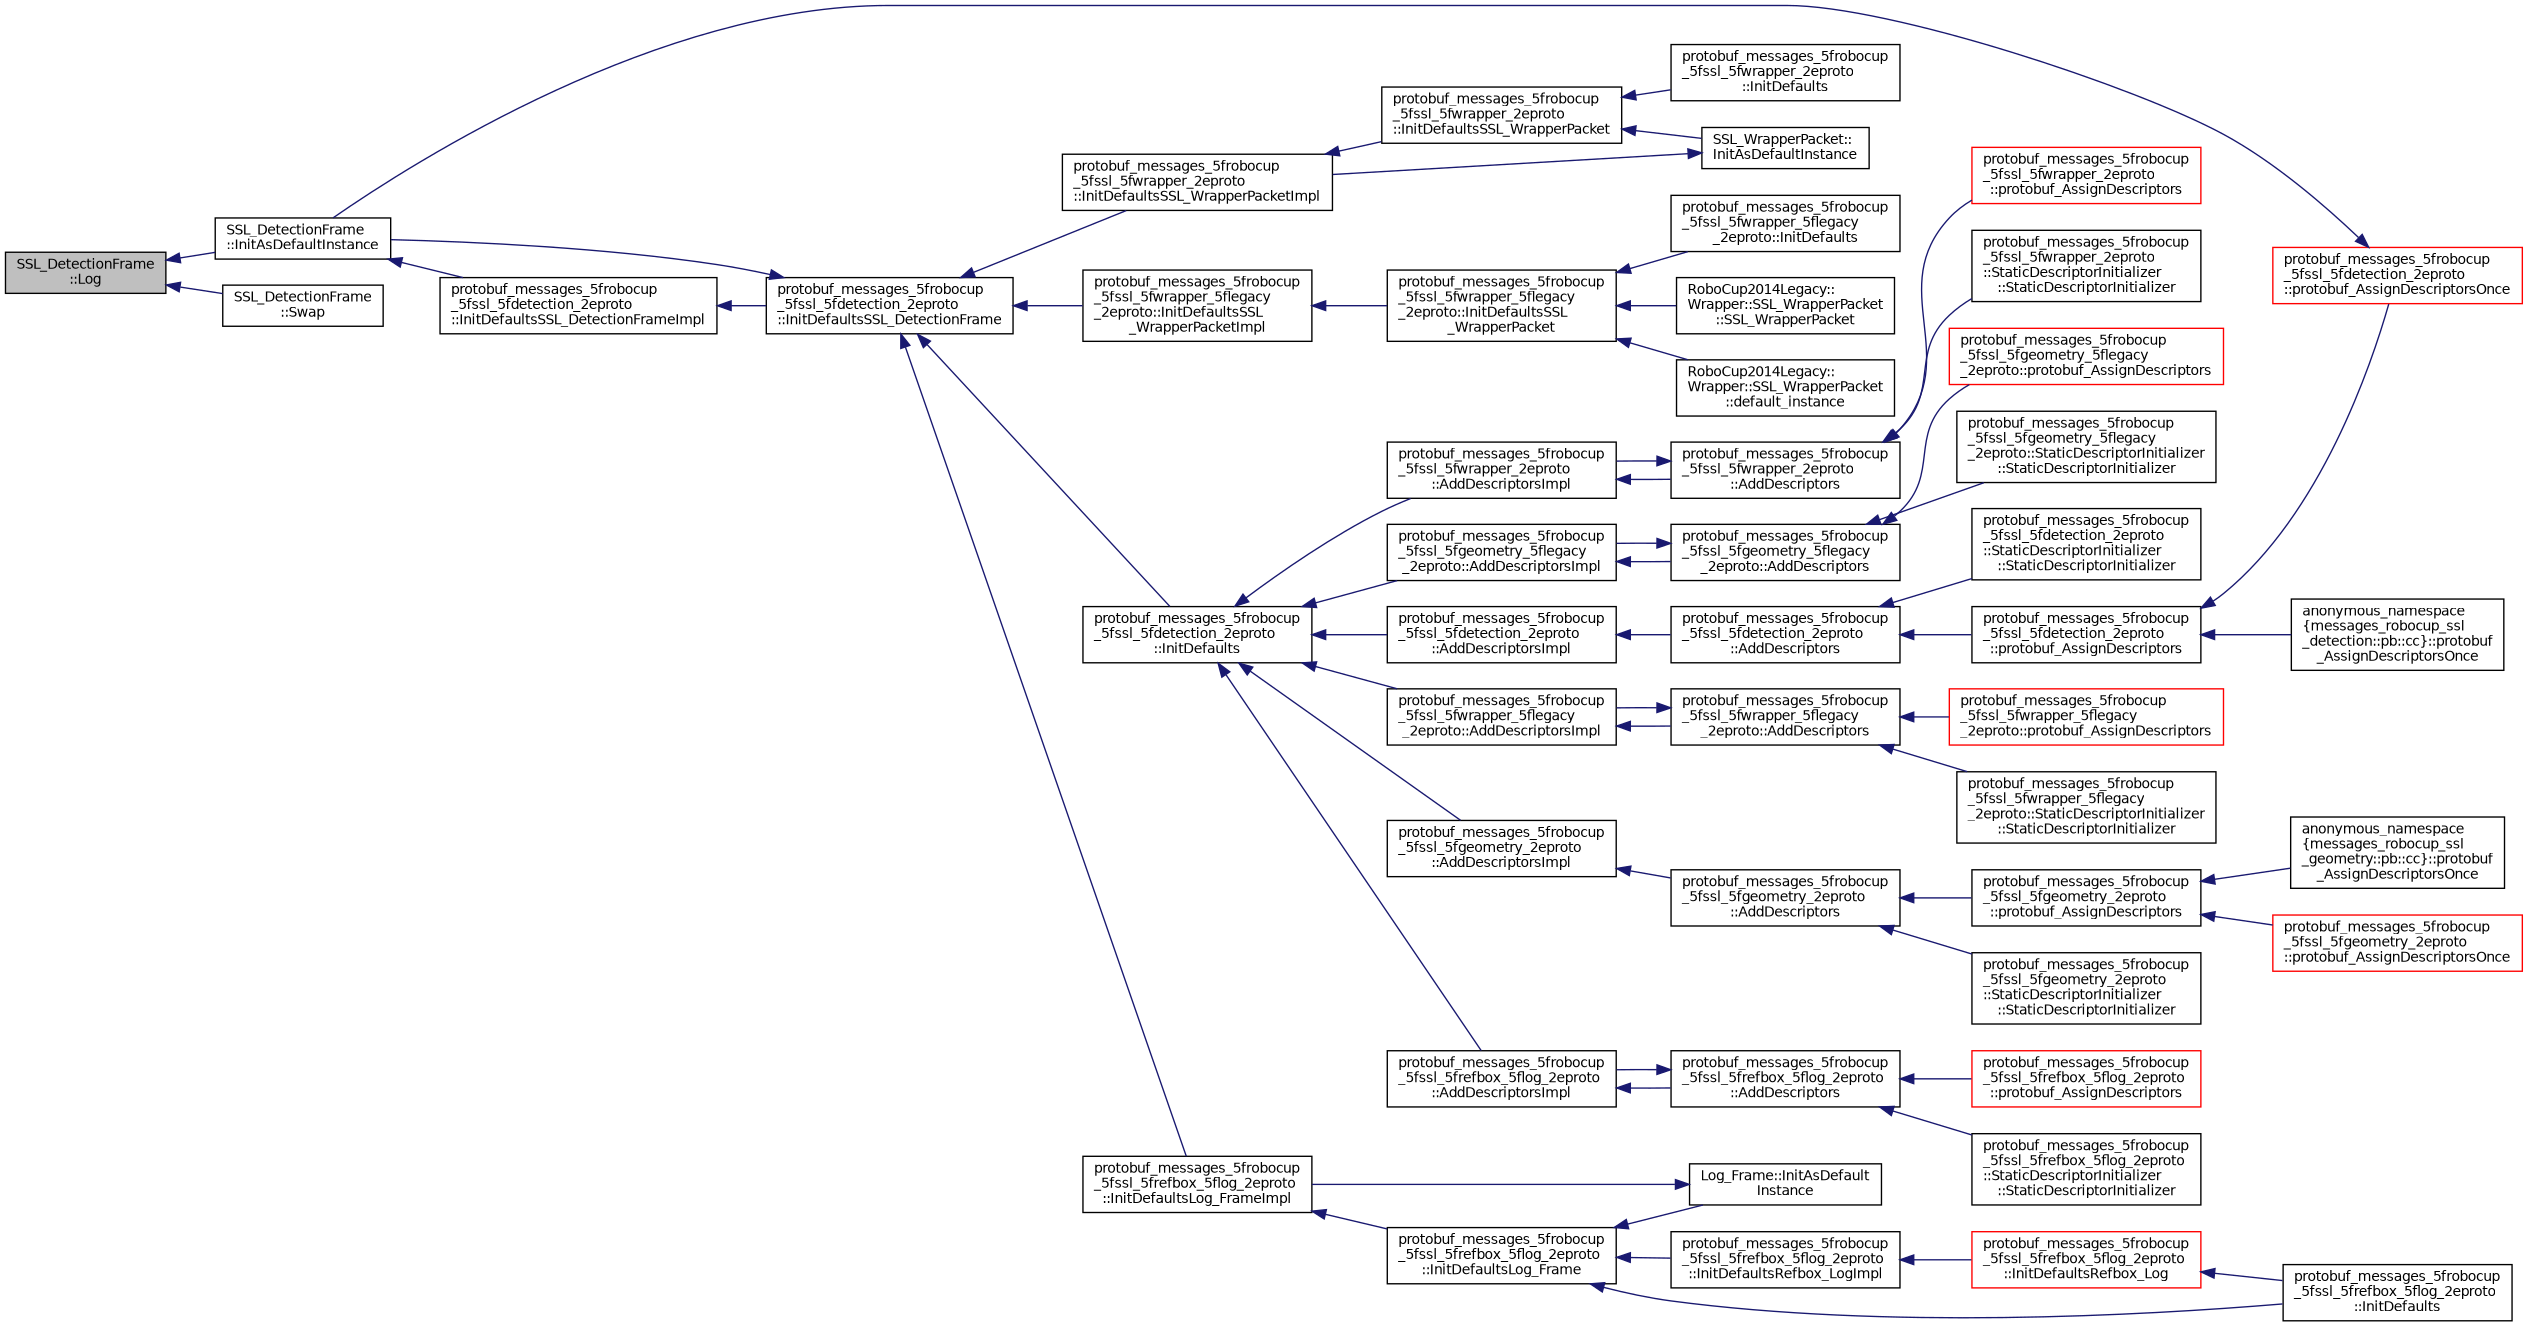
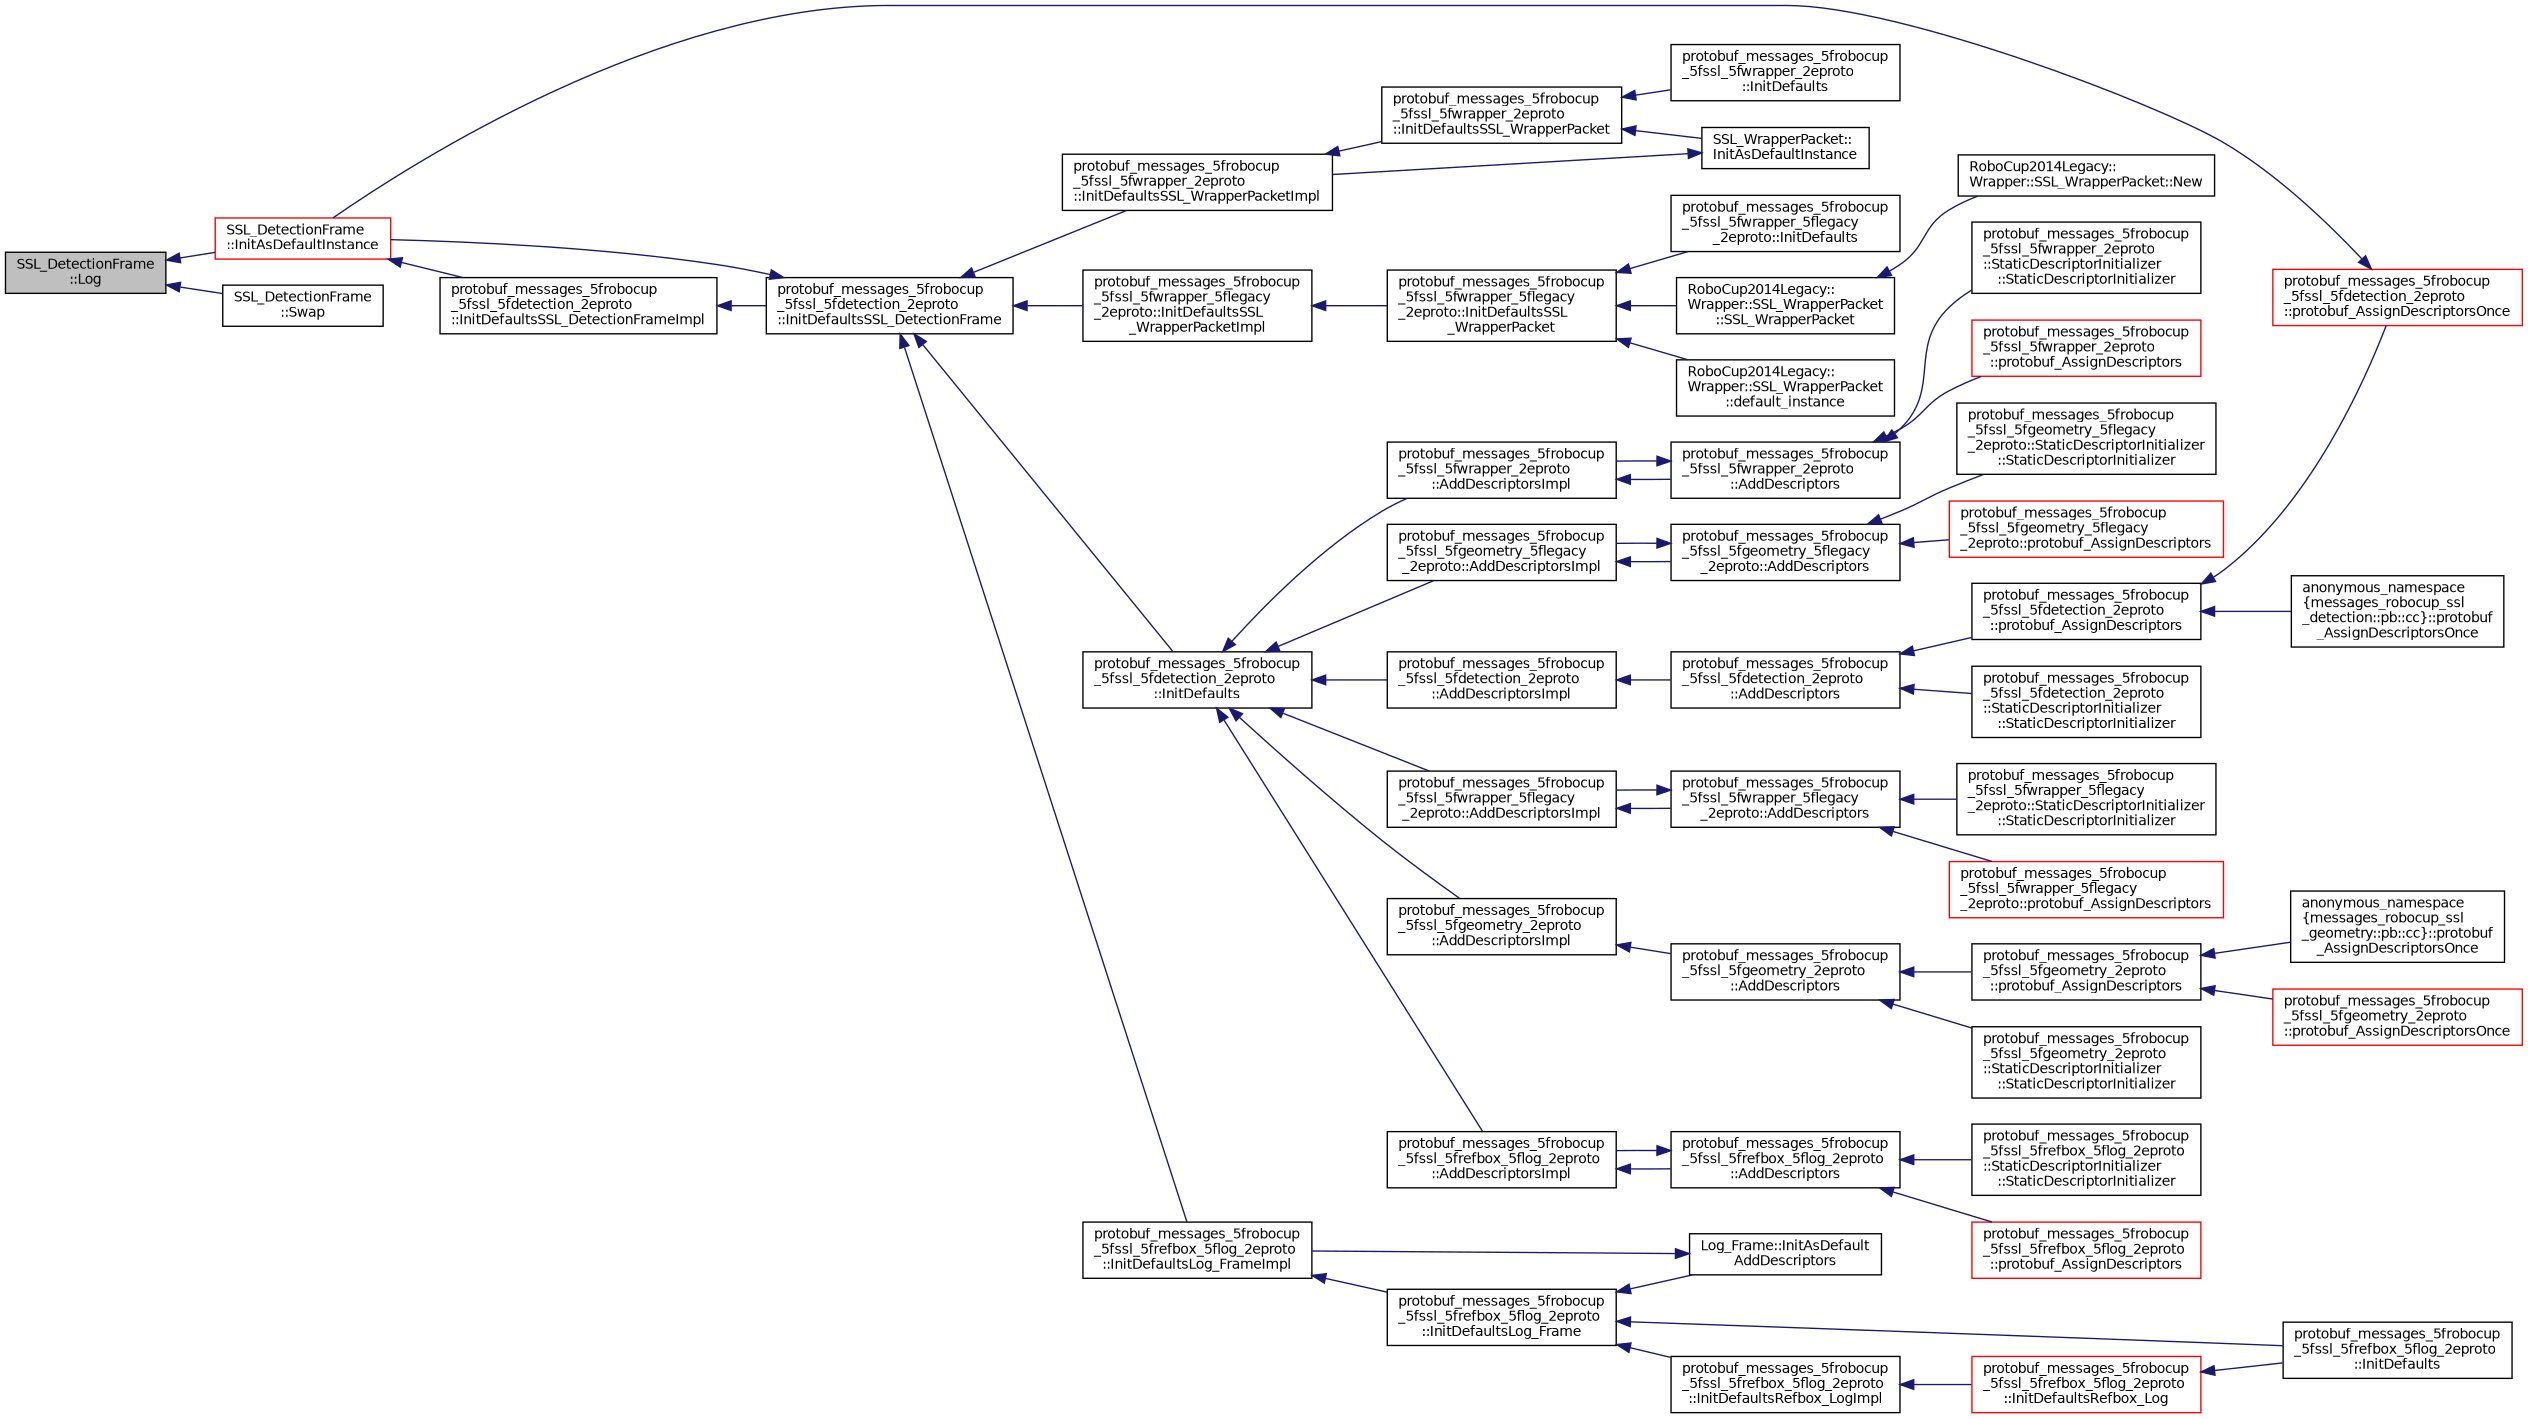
none -> (2086, 175)
(303, 239) -> (303, 239)
(1786, 1184) -> (1786, 1254)
